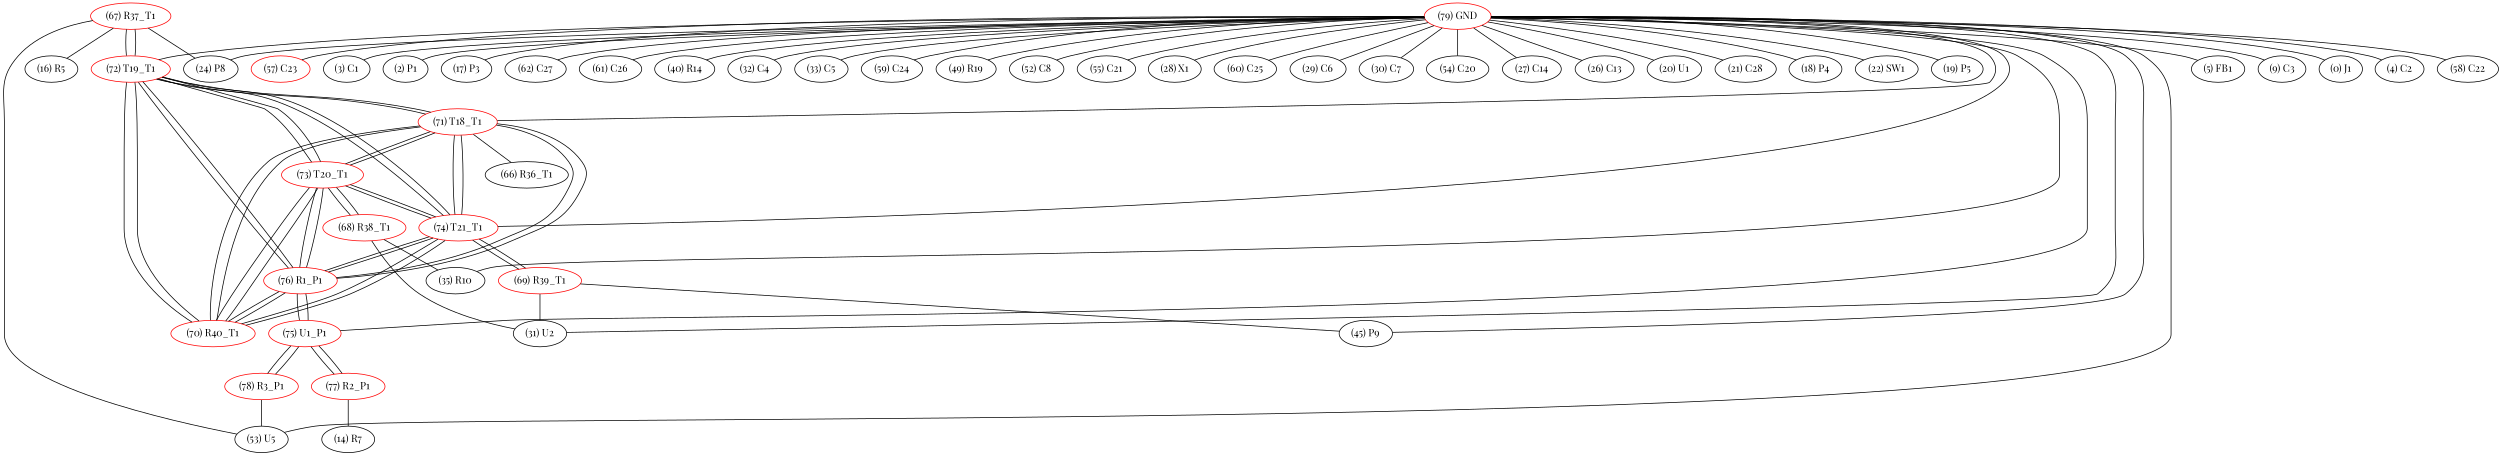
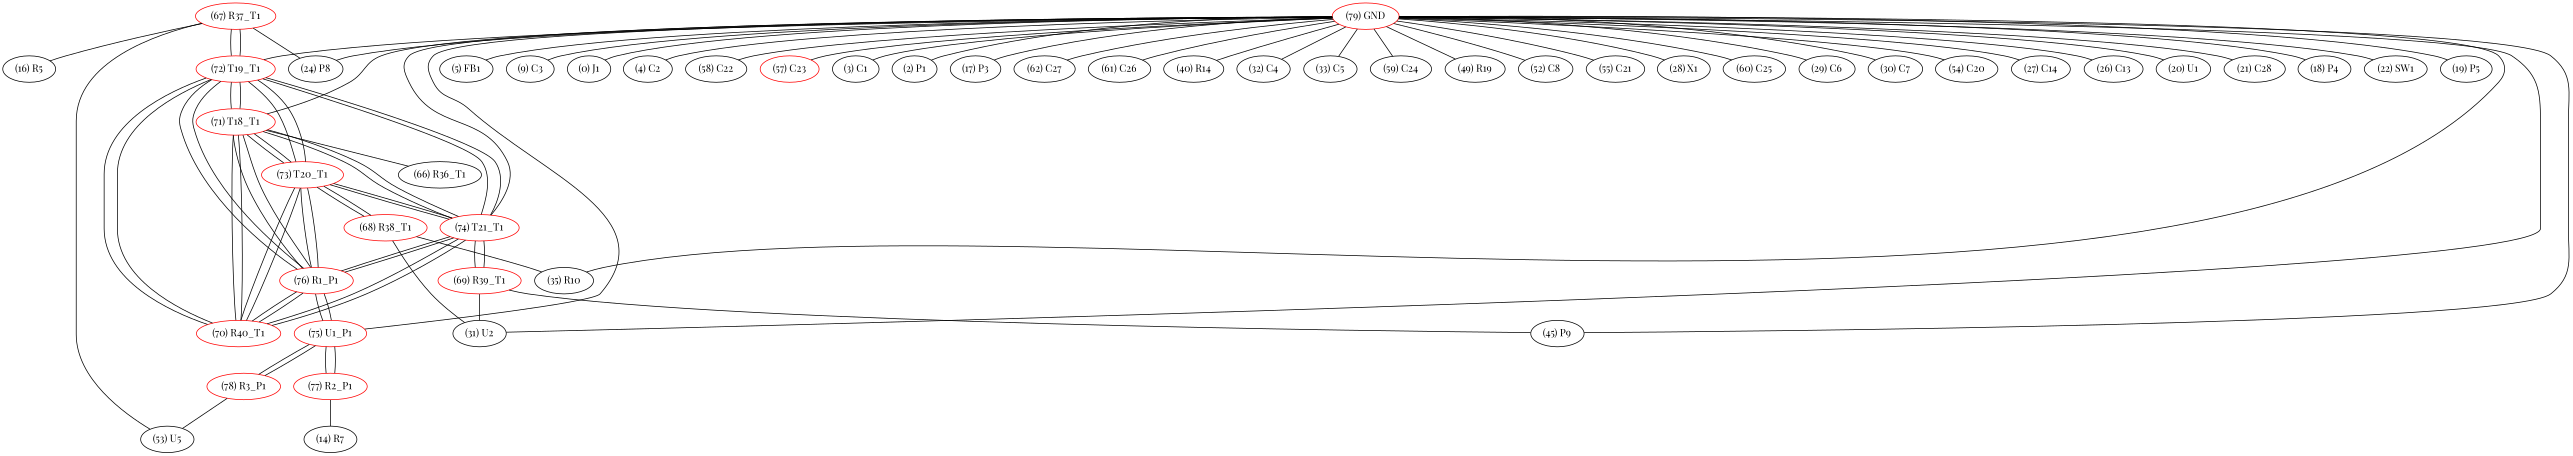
(1703, 400) -> none
